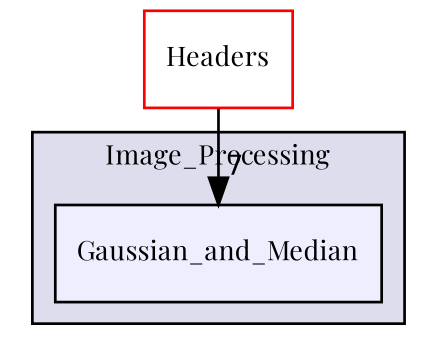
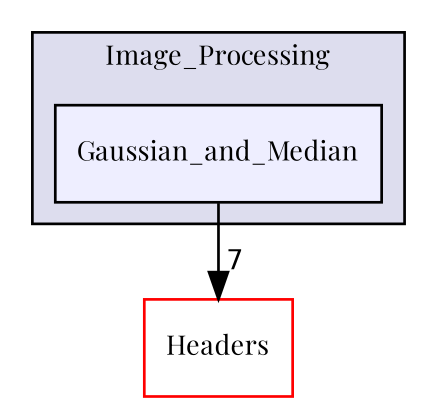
(218, 148) -> (218, 241)
